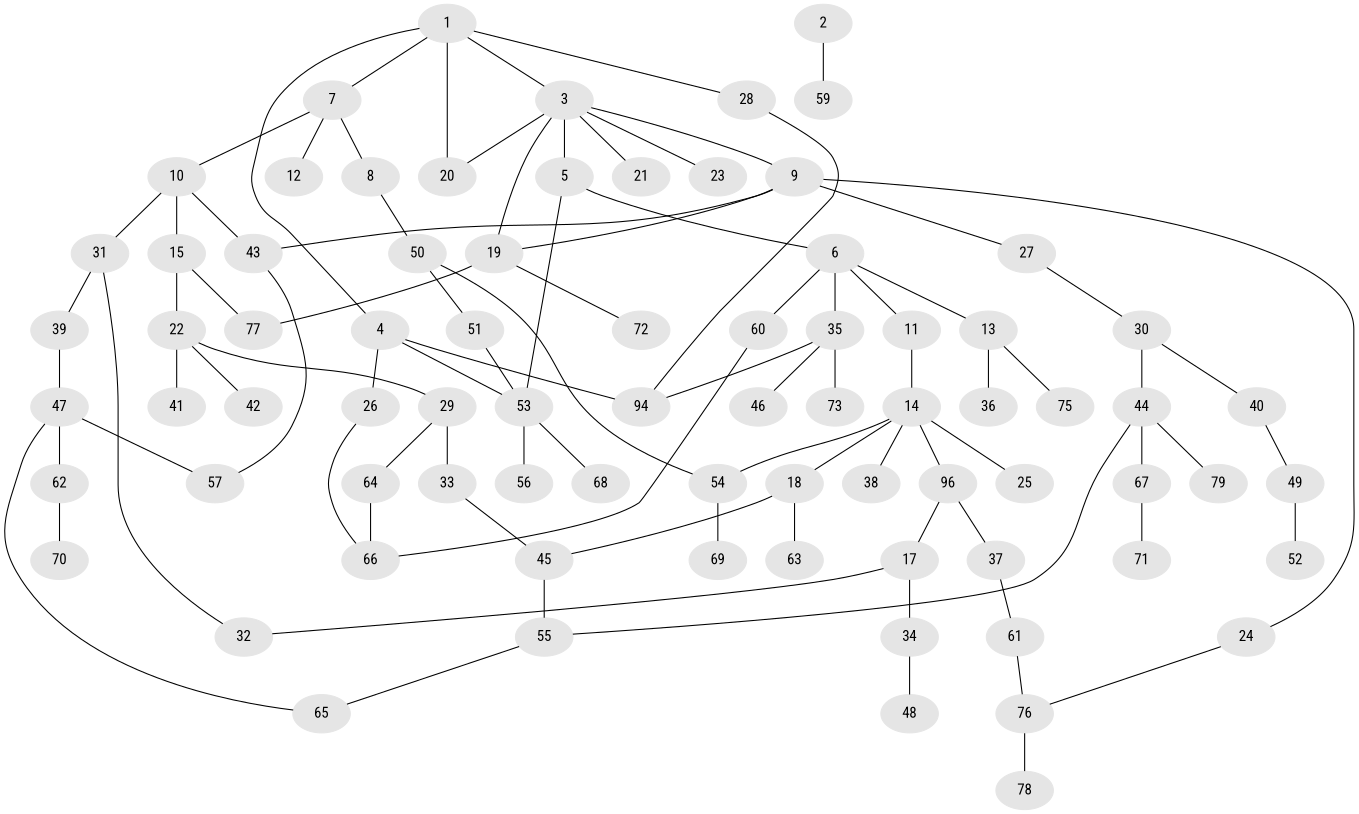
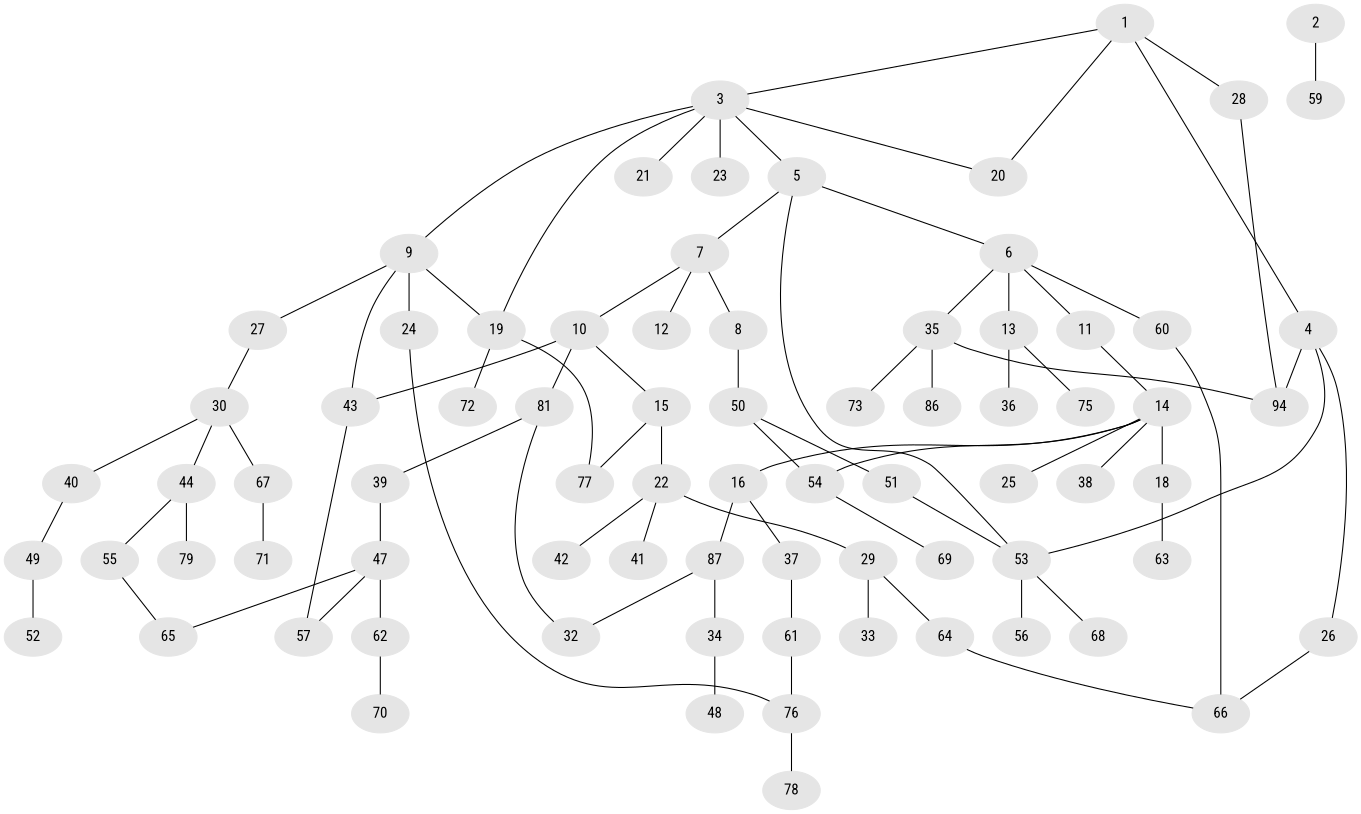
(390, 62) -> (748, 215)
(100, 254) -> (544, 407)
(758, 407) -> (932, 407)
(1142, 445) -> (241, 445)
(948, 484) -> (738, 484)
(544, 560) -> none
(910, 560) -> (715, 560)
